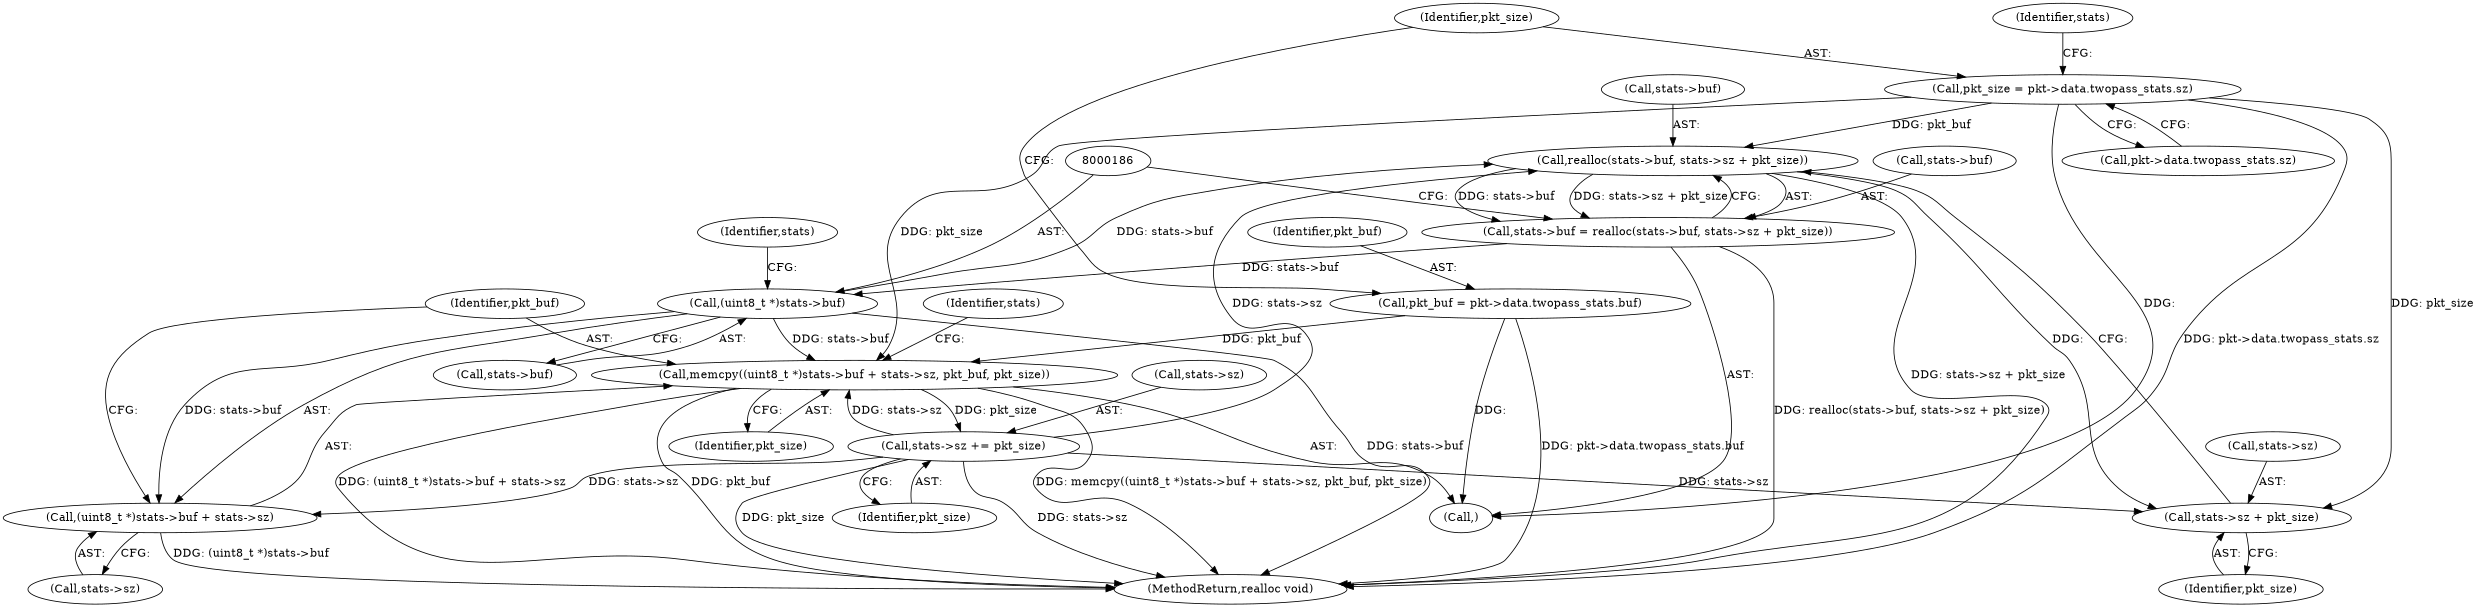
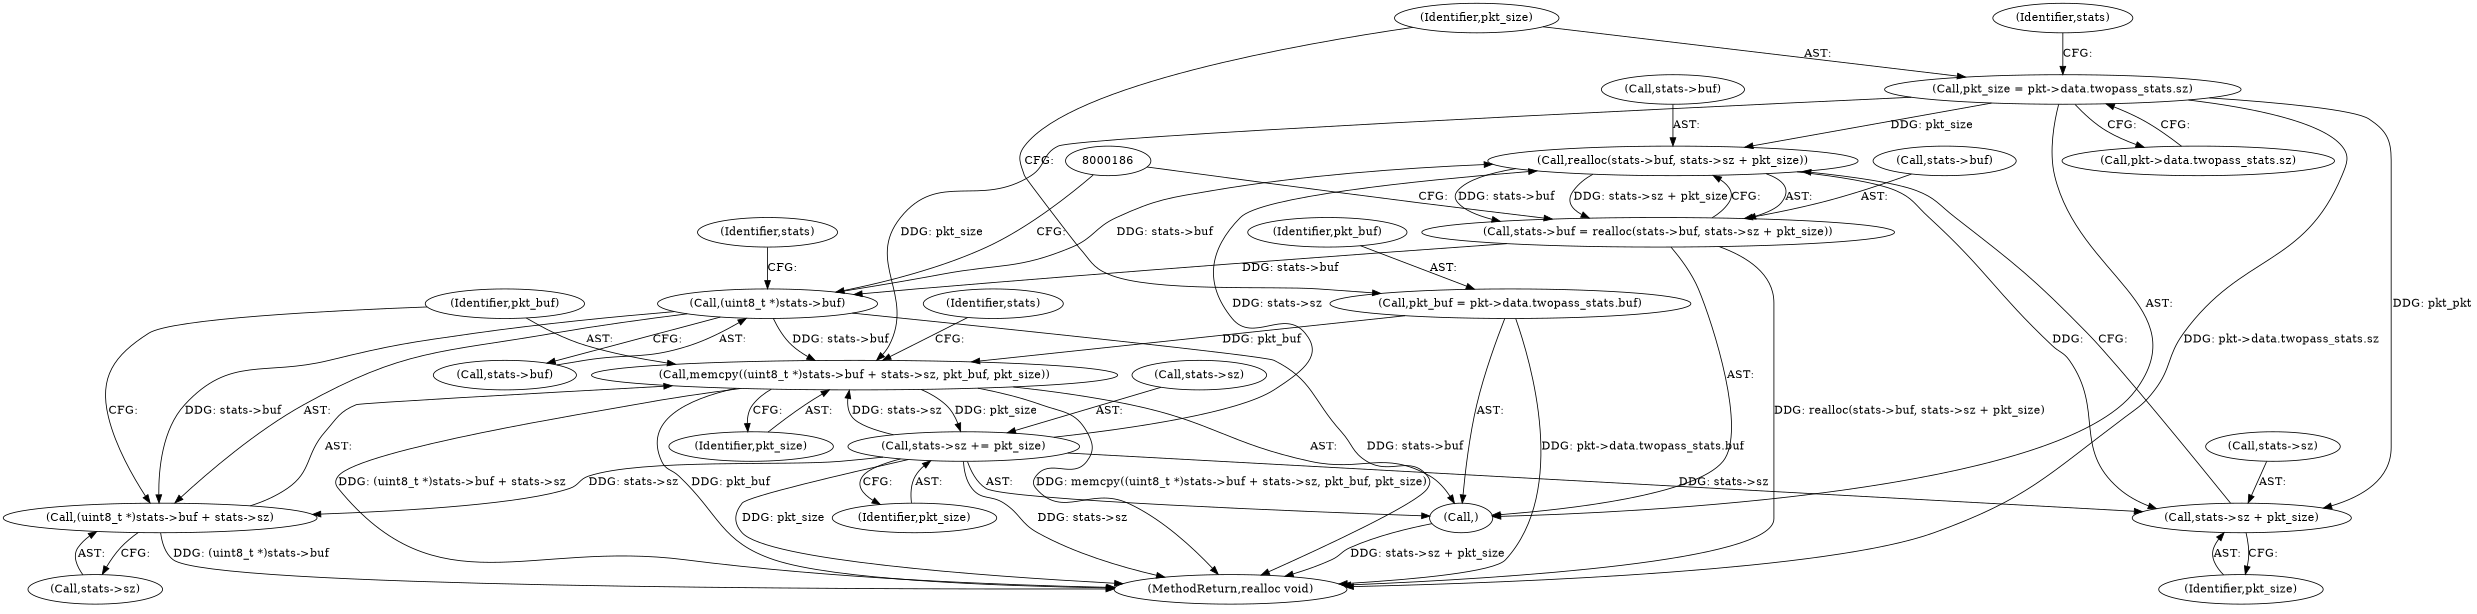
(1932, 125) -> (1932, 125)
(1053, 232) -> (1053, 232)
(2161, 304) -> (2161, 304)
(2433, 304) -> (2433, 304)
(1492, 411) -> (1492, 411)
none -> (1187, 506)
(1951, 509) -> (1360, 543)
